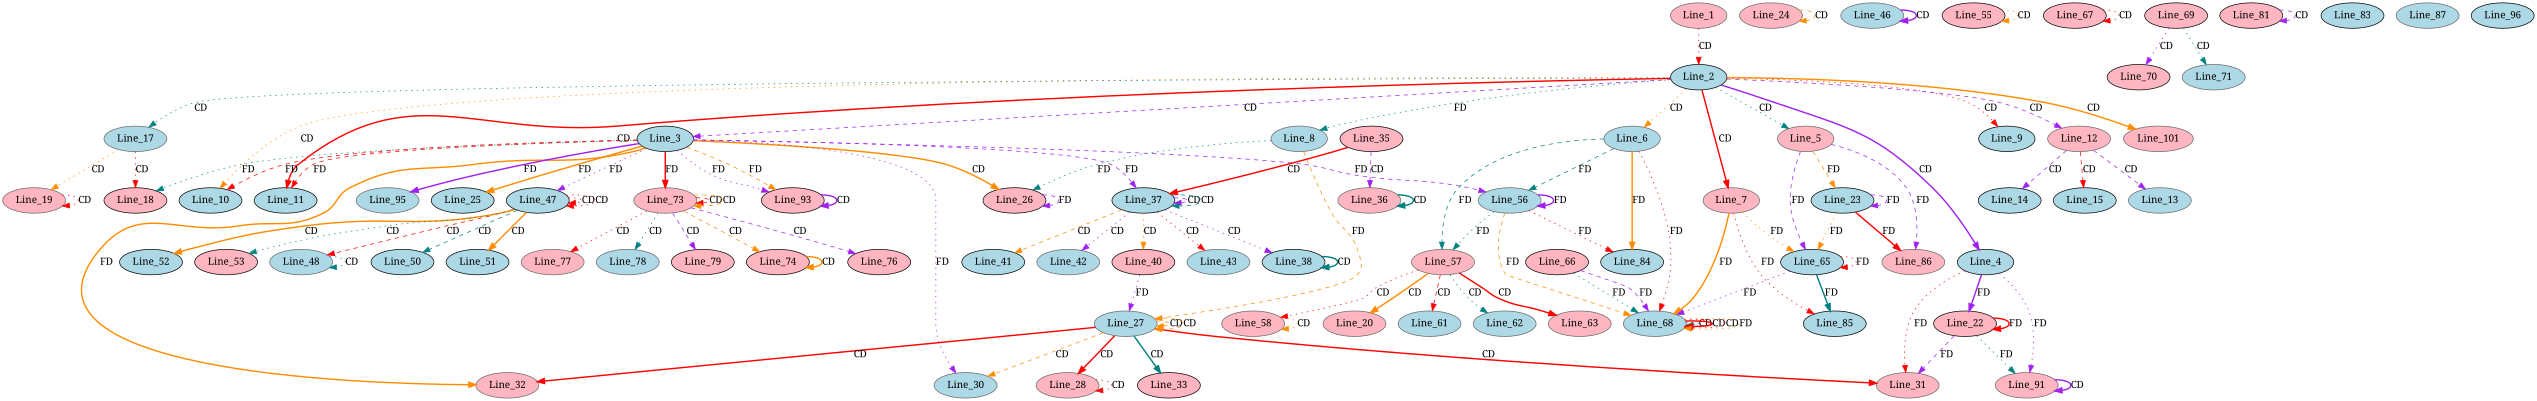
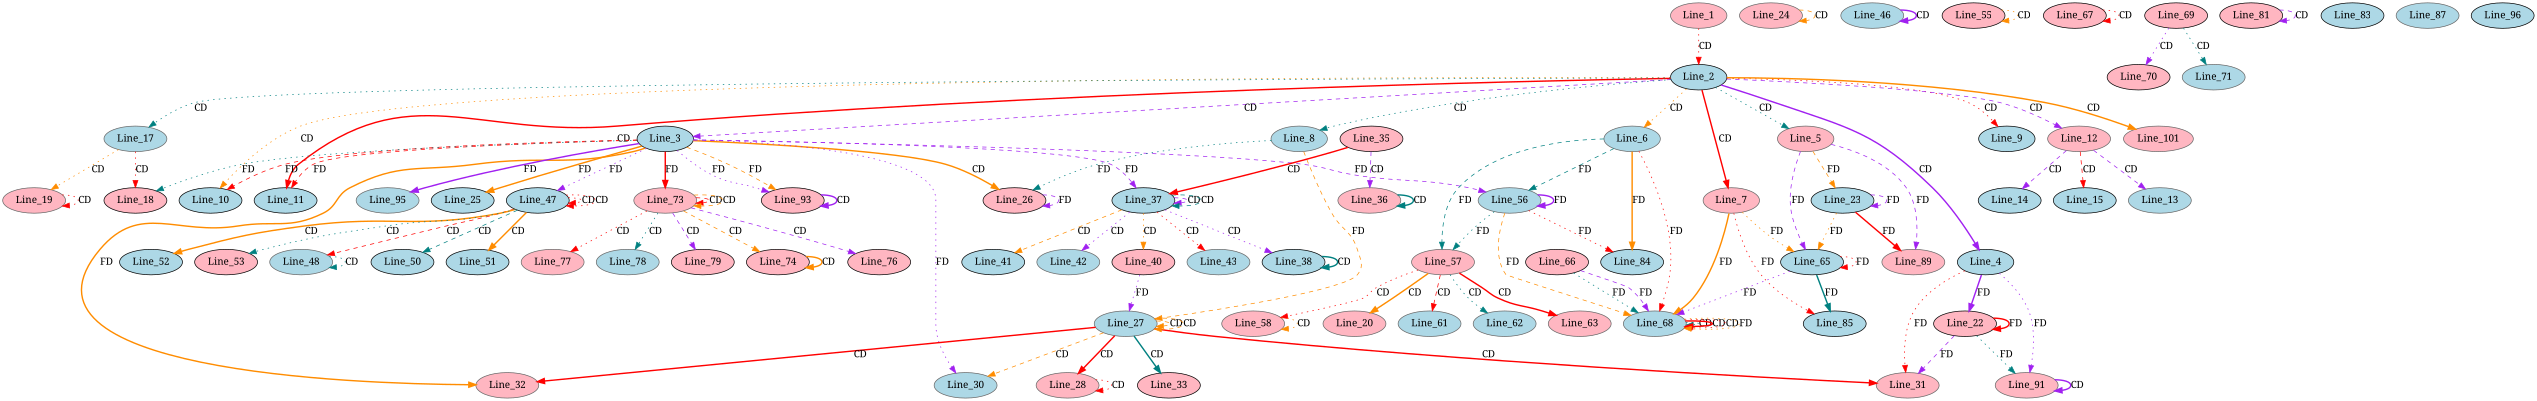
(1460, 108) -> (1460, 108)
(1913, 262) -> (1913, 262)
